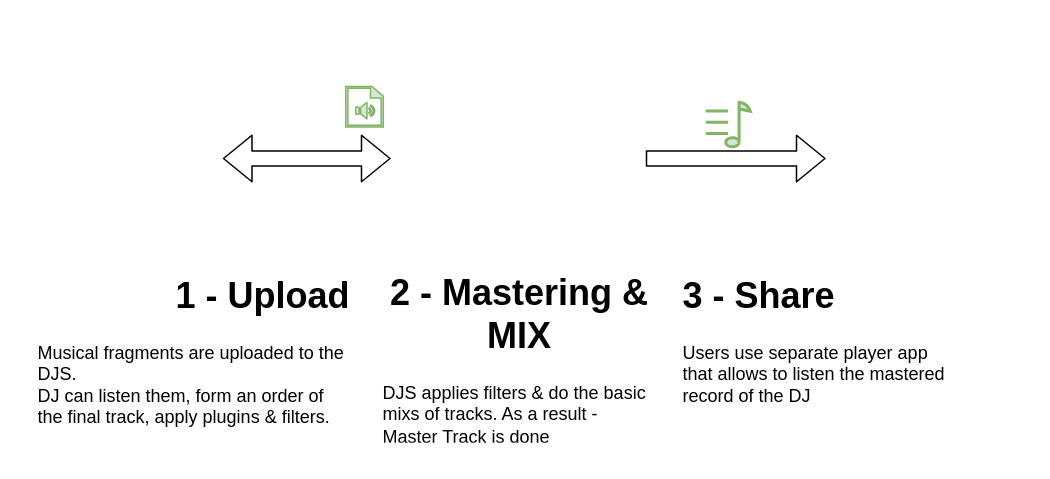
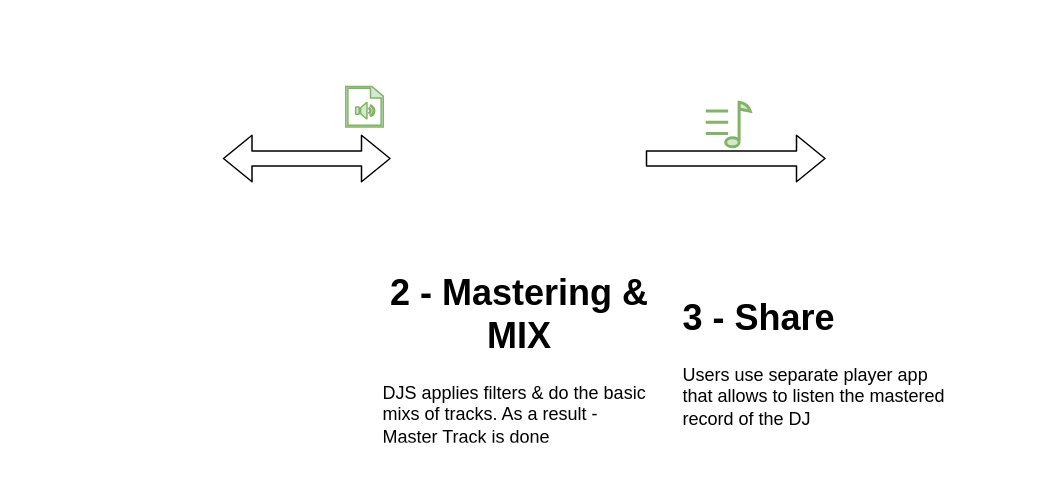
(193, 355) -> none
(818, 356) -> (818, 379)
